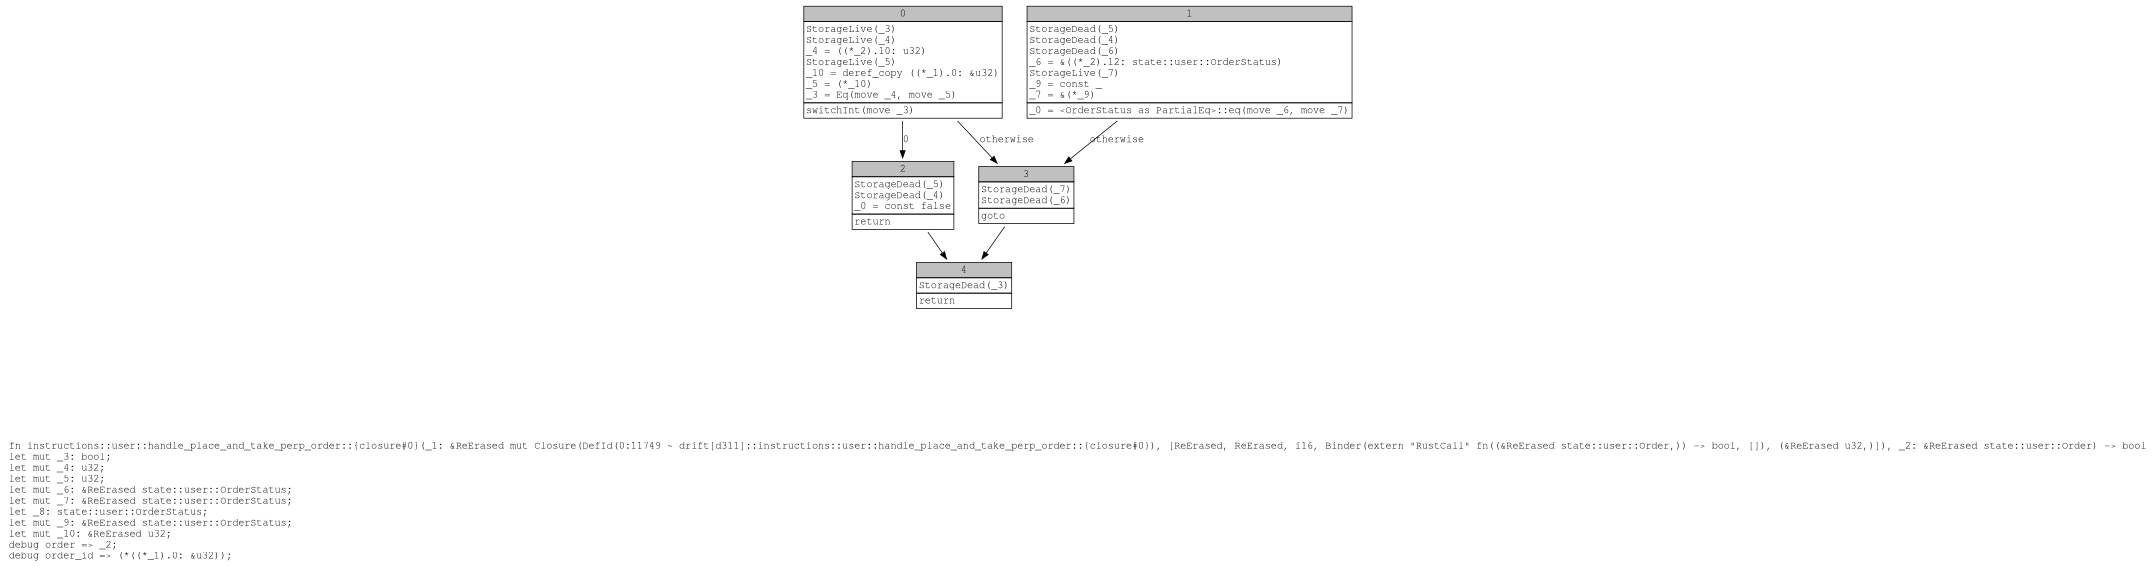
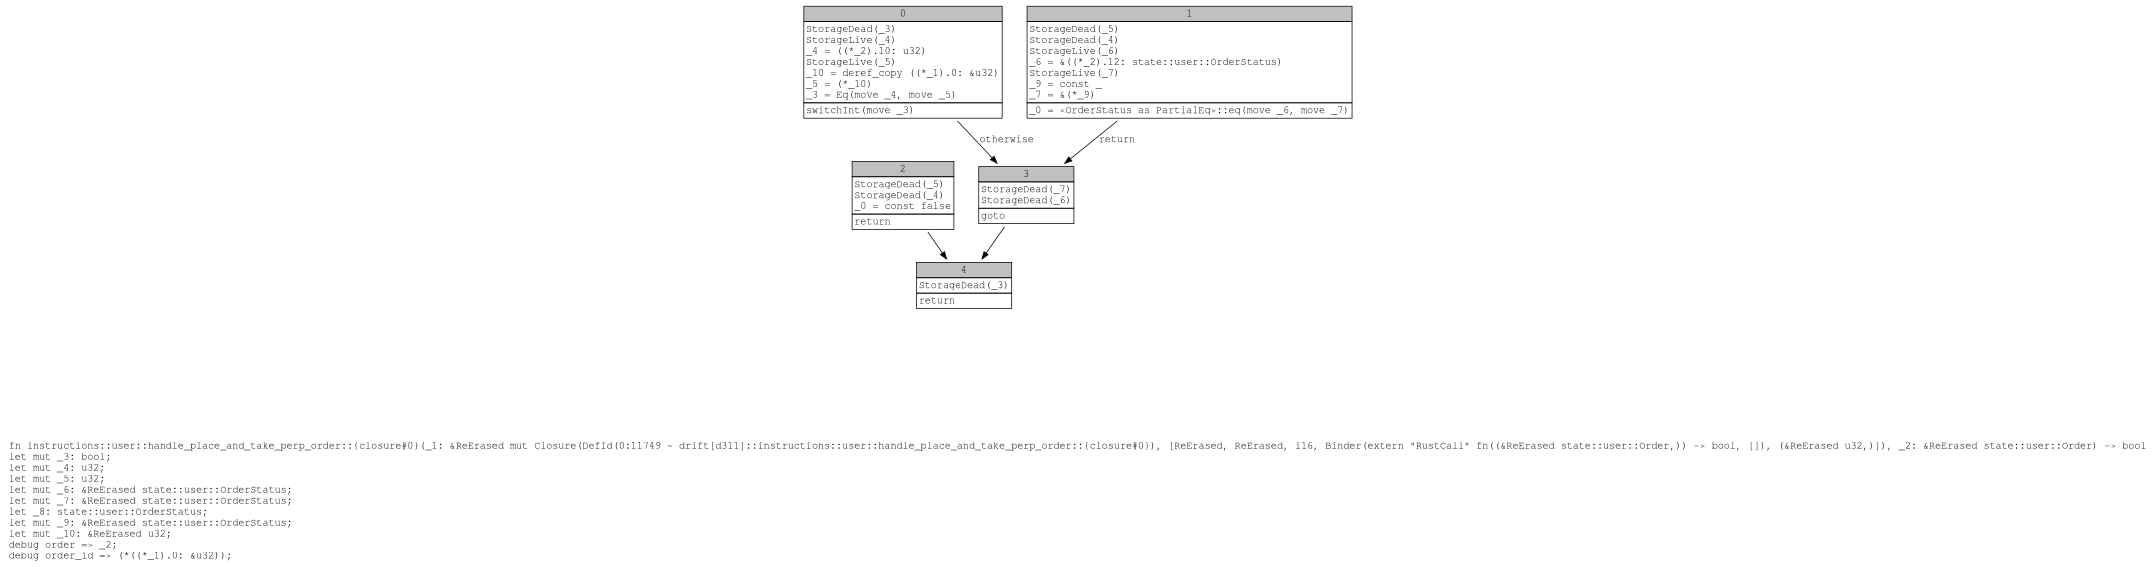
(851, 29) -> (851, 29)
(1075, 51) -> (1075, 51)
(903, 136) -> none
(1117, 139) -> (1117, 139)
